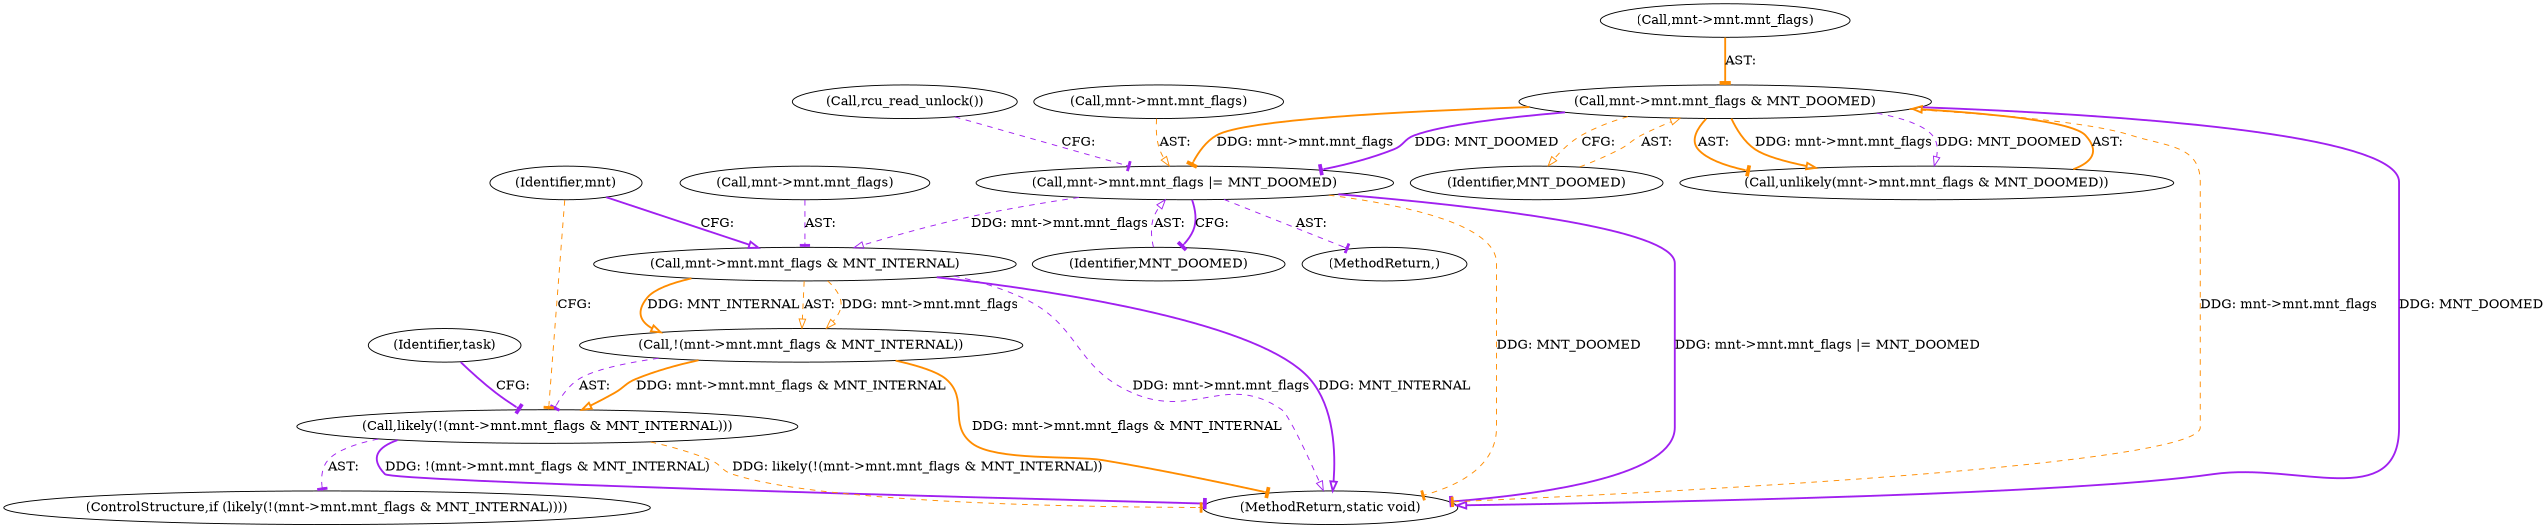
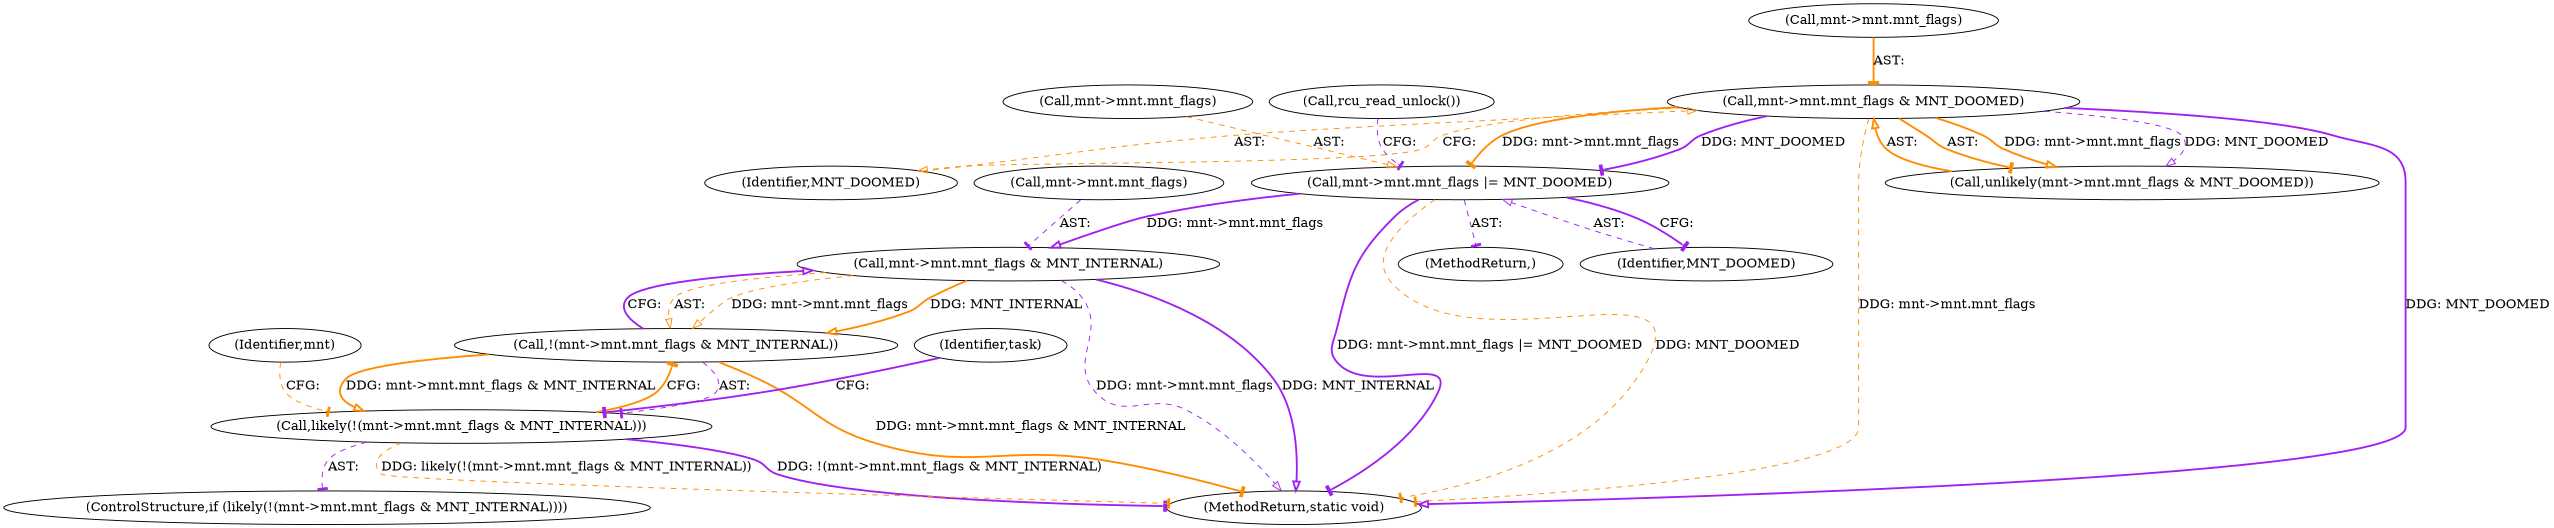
(970, 217) -> (1178, 210)
(678, 221) -> (694, 280)
none -> (641, 401)
